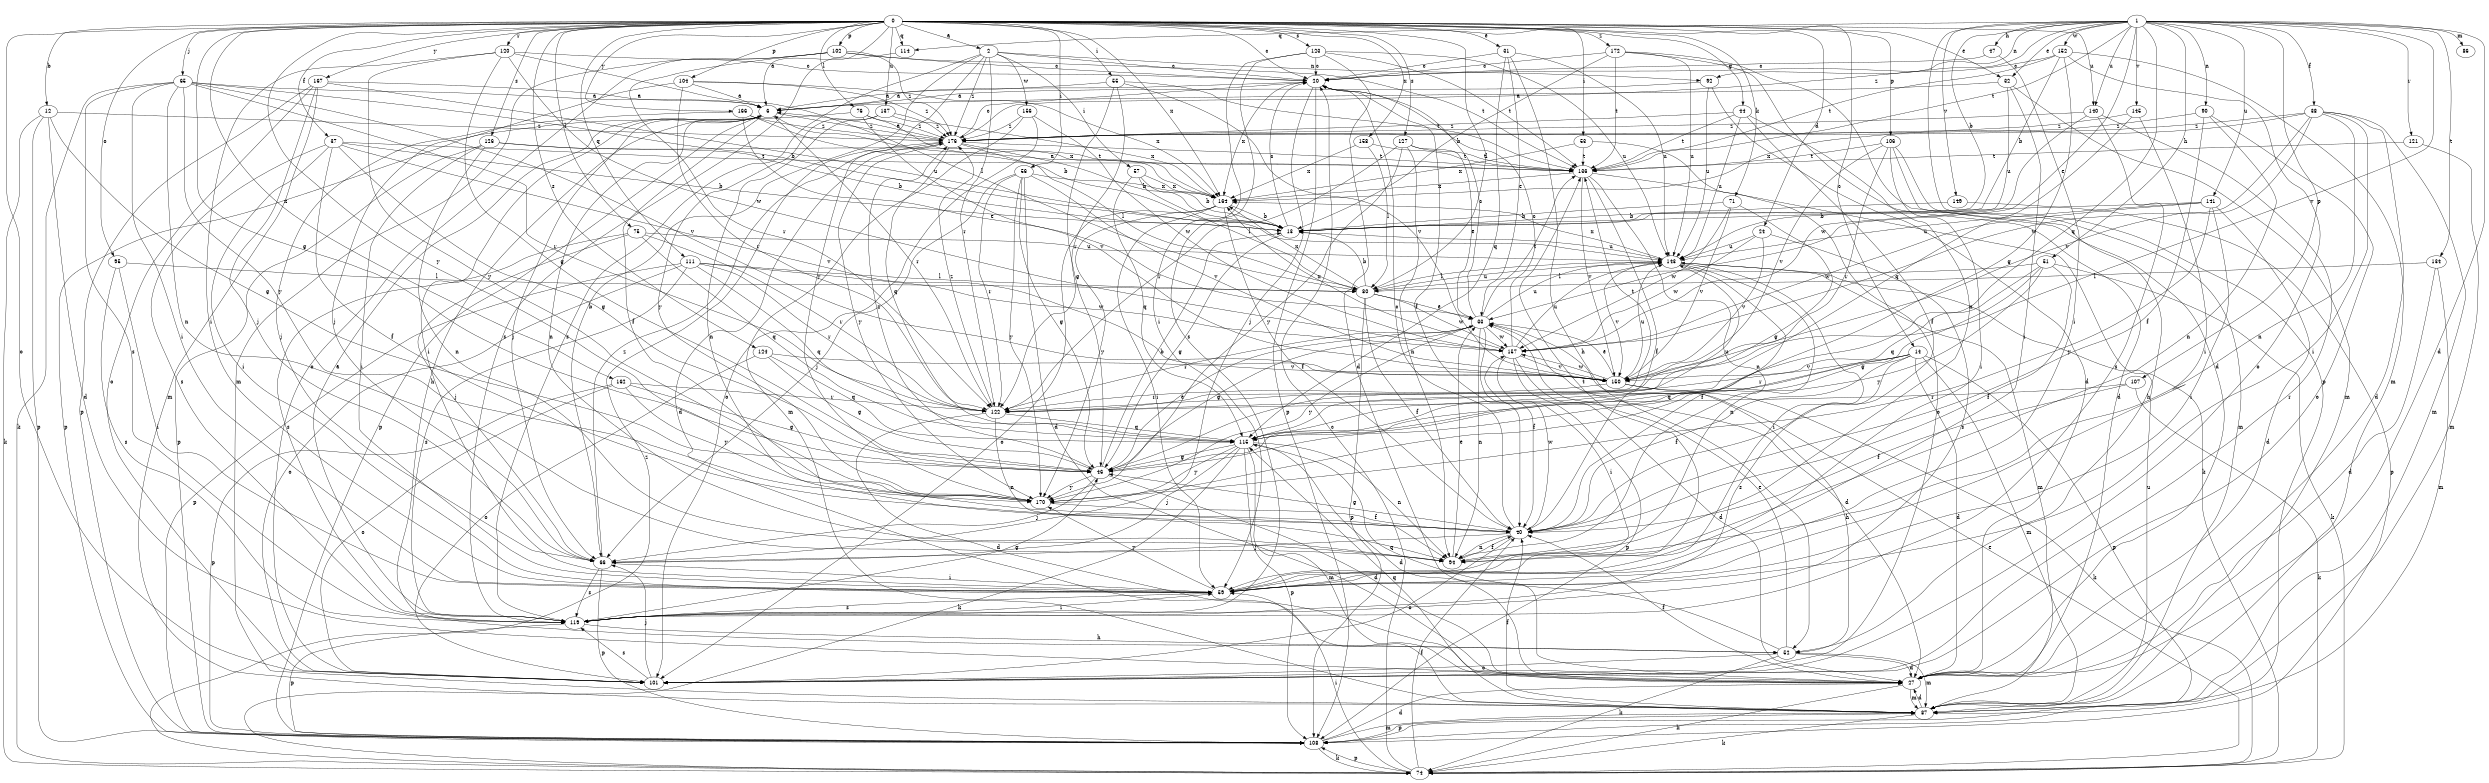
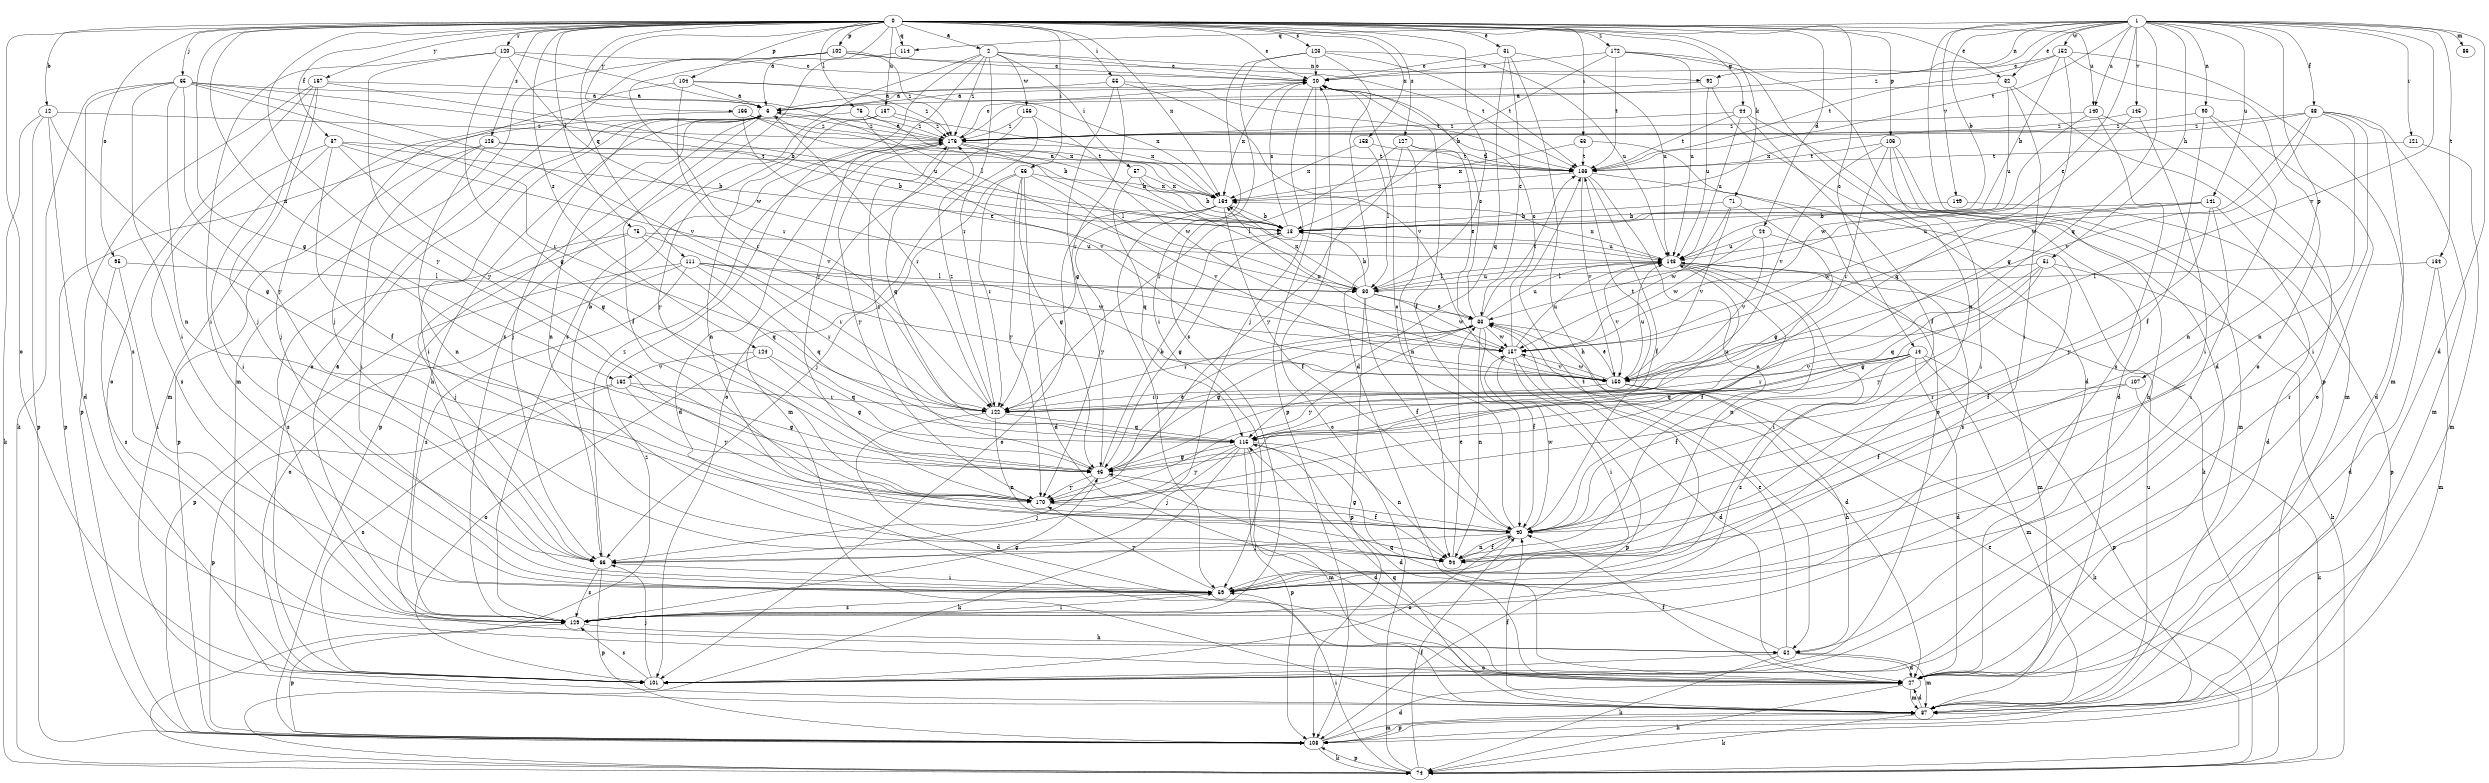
(1992, 51) -> none
(1167, 364) -> (694, 358)
(575, 623) -> (575, 623)
